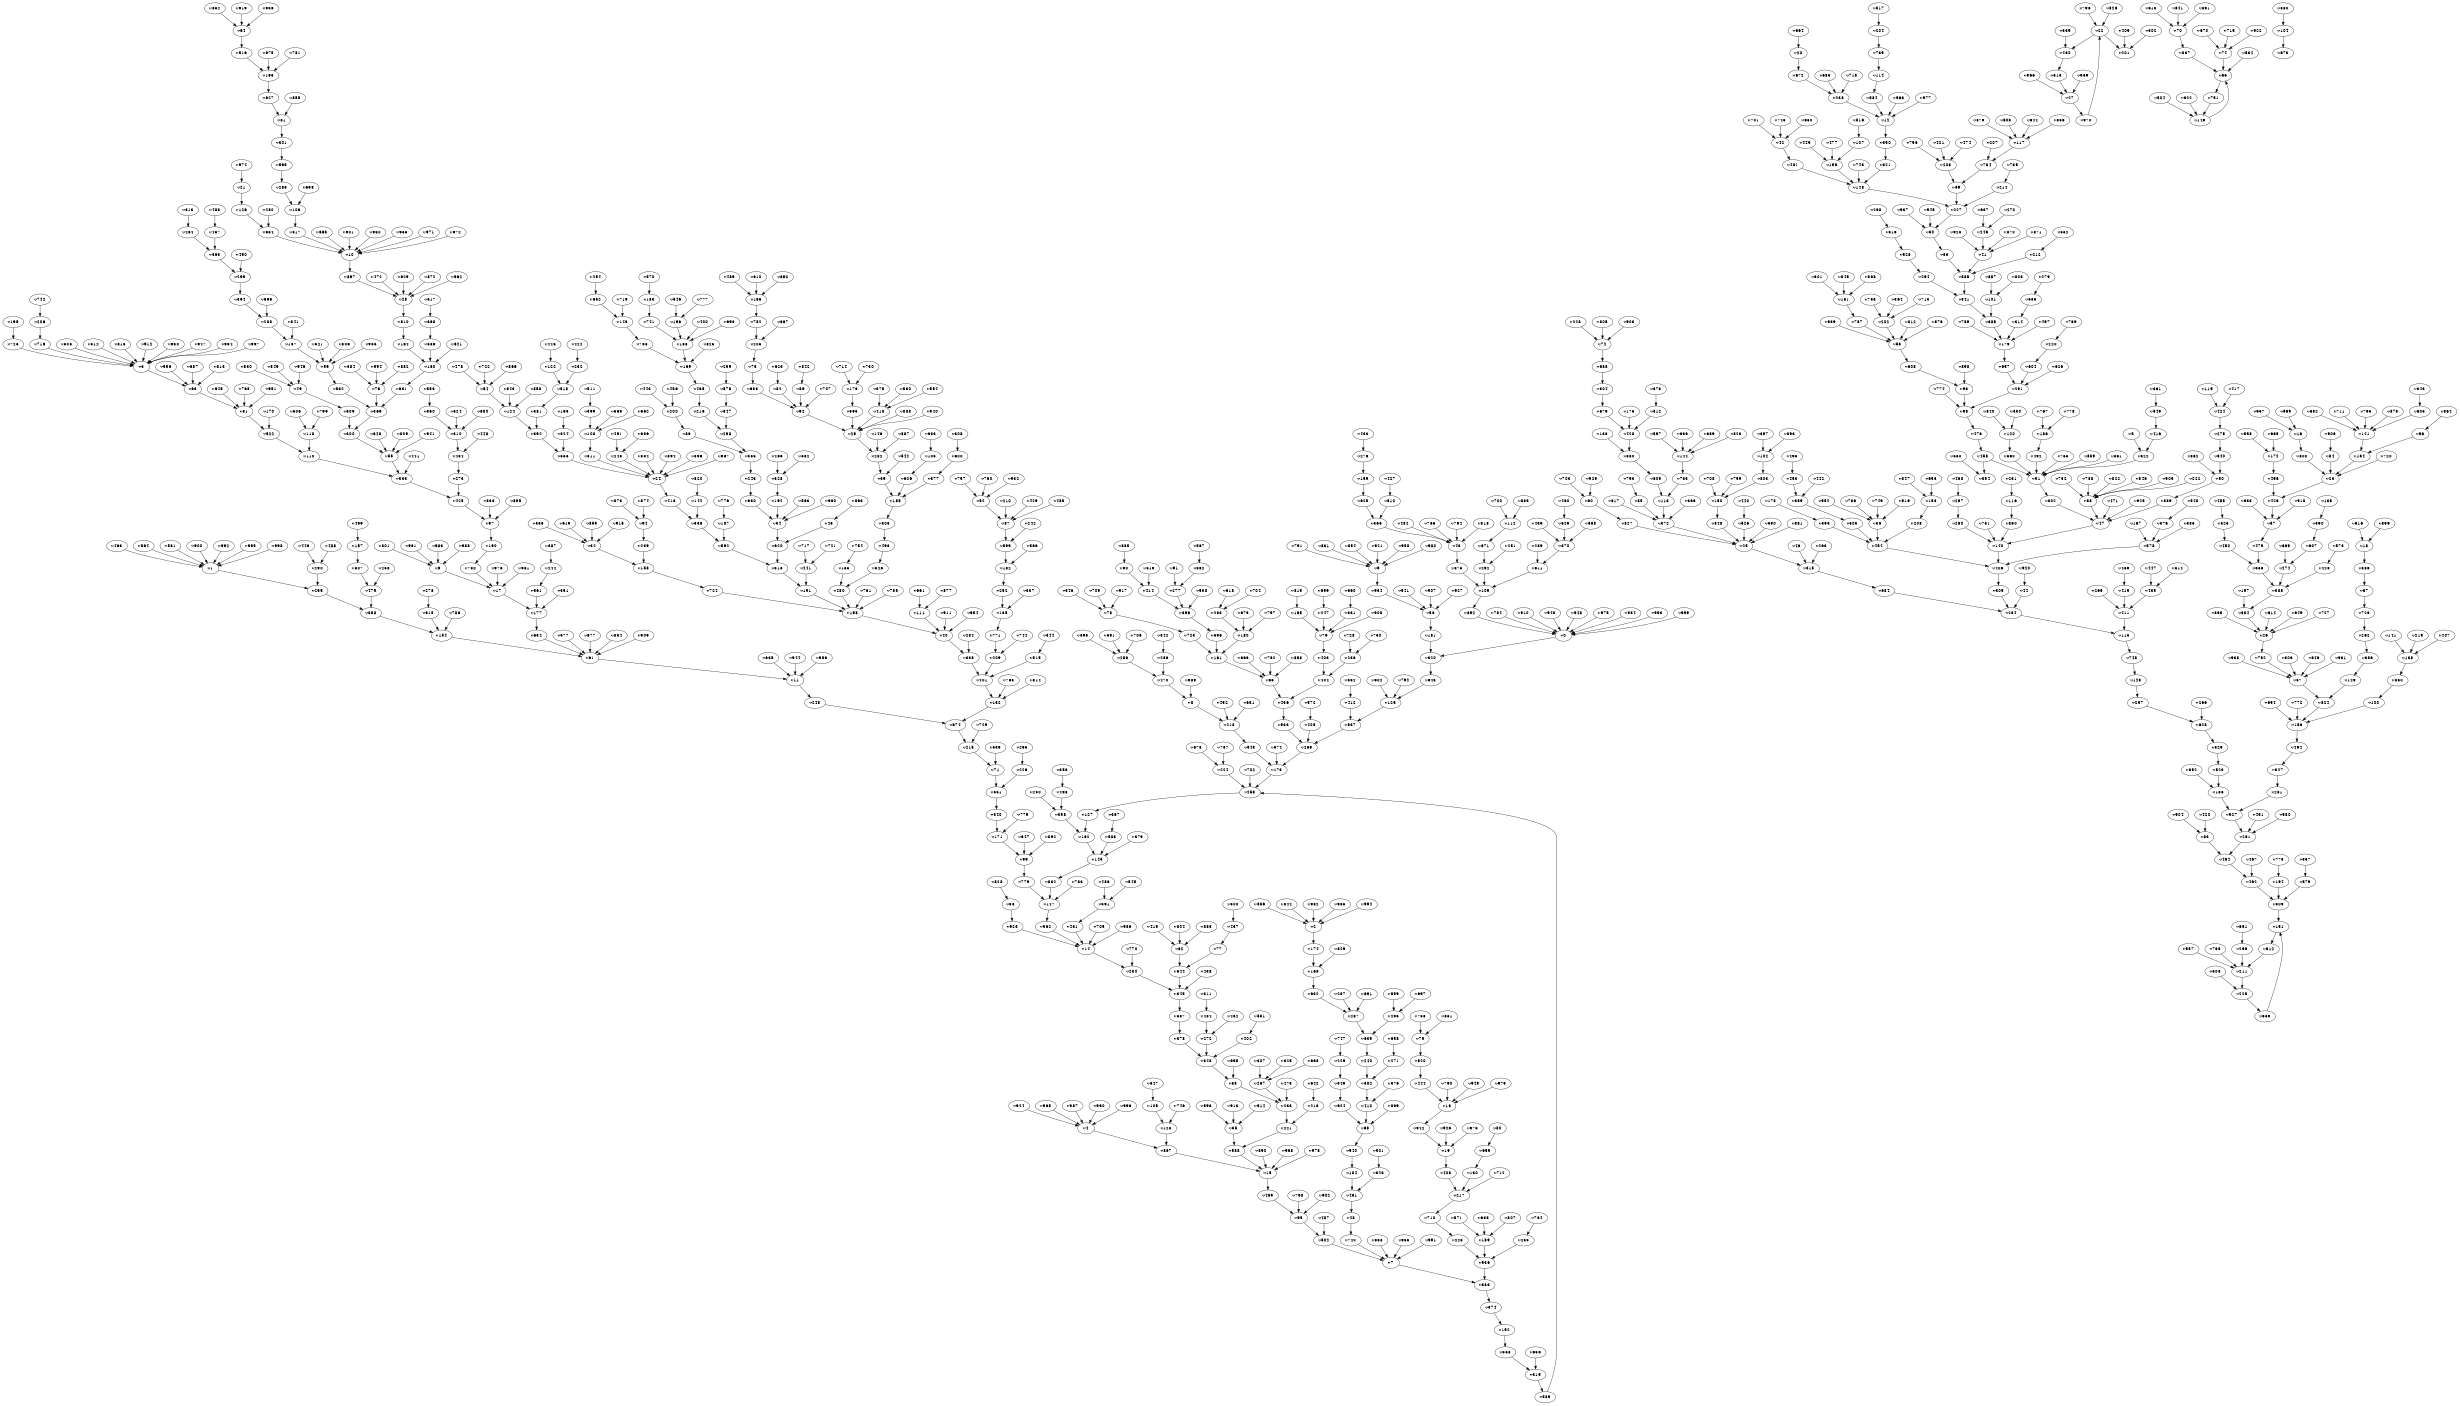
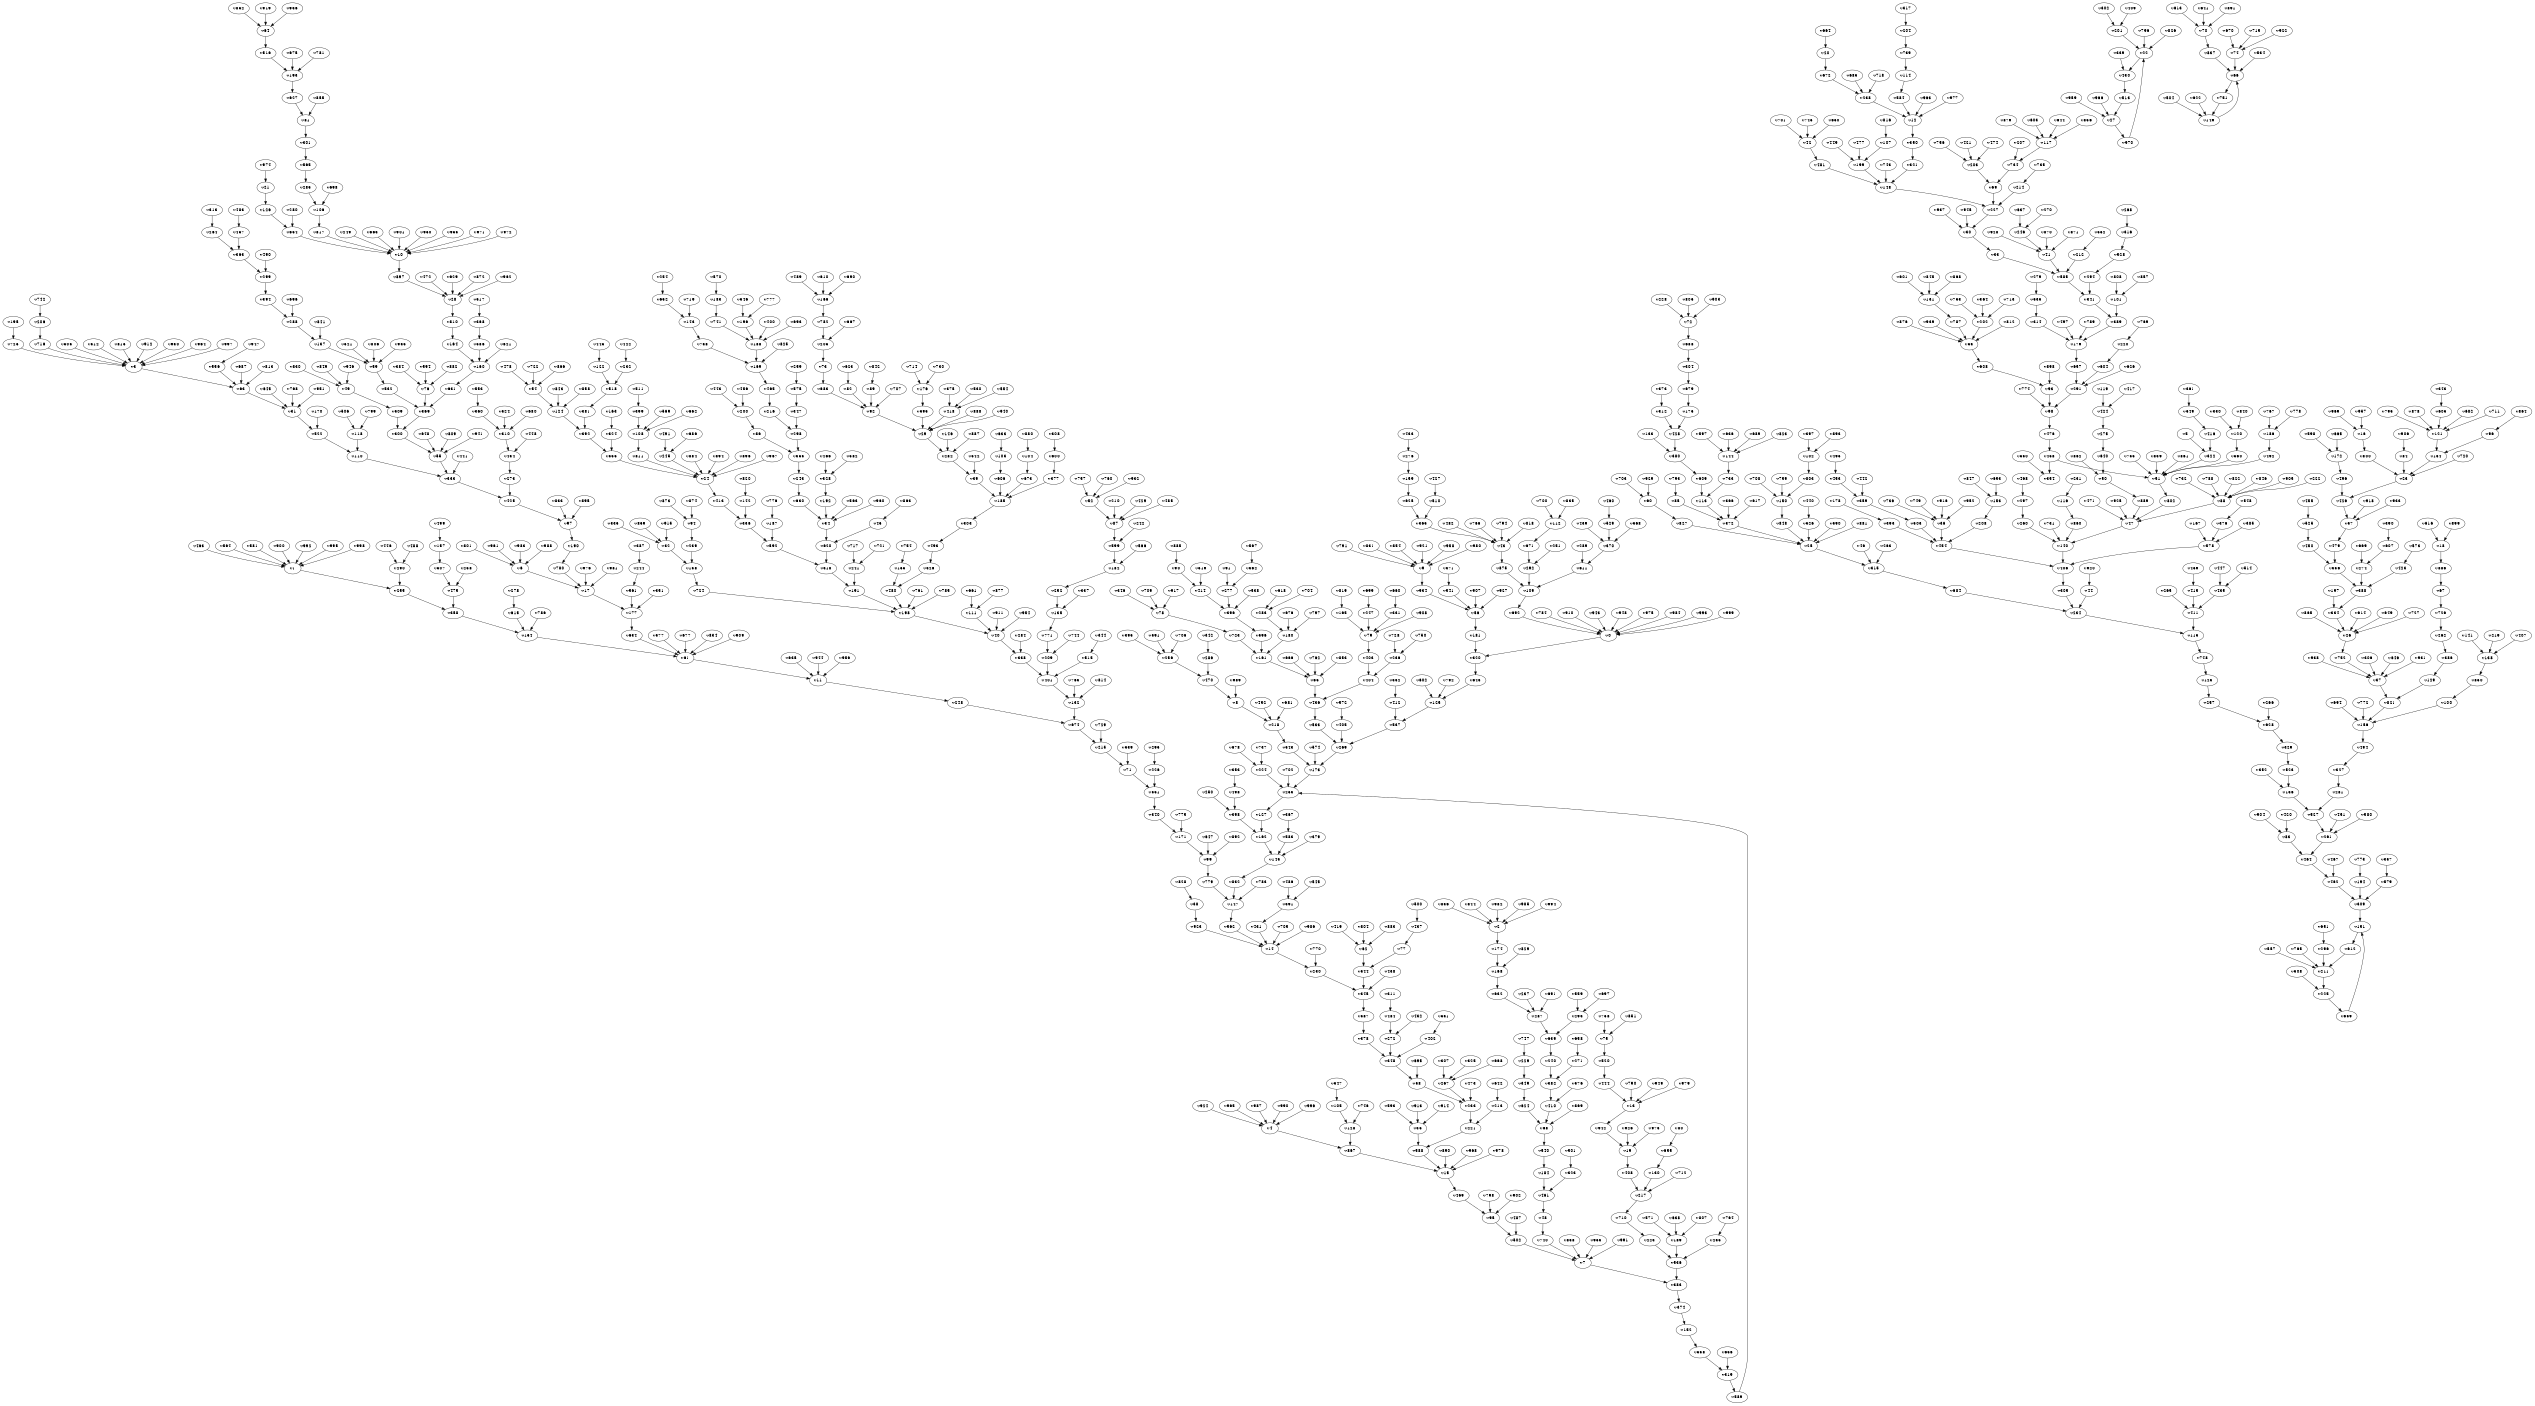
(2111, 41) -> (2130, 41)
none -> (346, 232)
(173, 355) -> (236, 355)
(1615, 422) -> (1688, 399)
none -> (1015, 489)
(2327, 501) -> none
(565, 524) -> none
none -> (1449, 568)
(2324, 703) -> (2390, 703)
